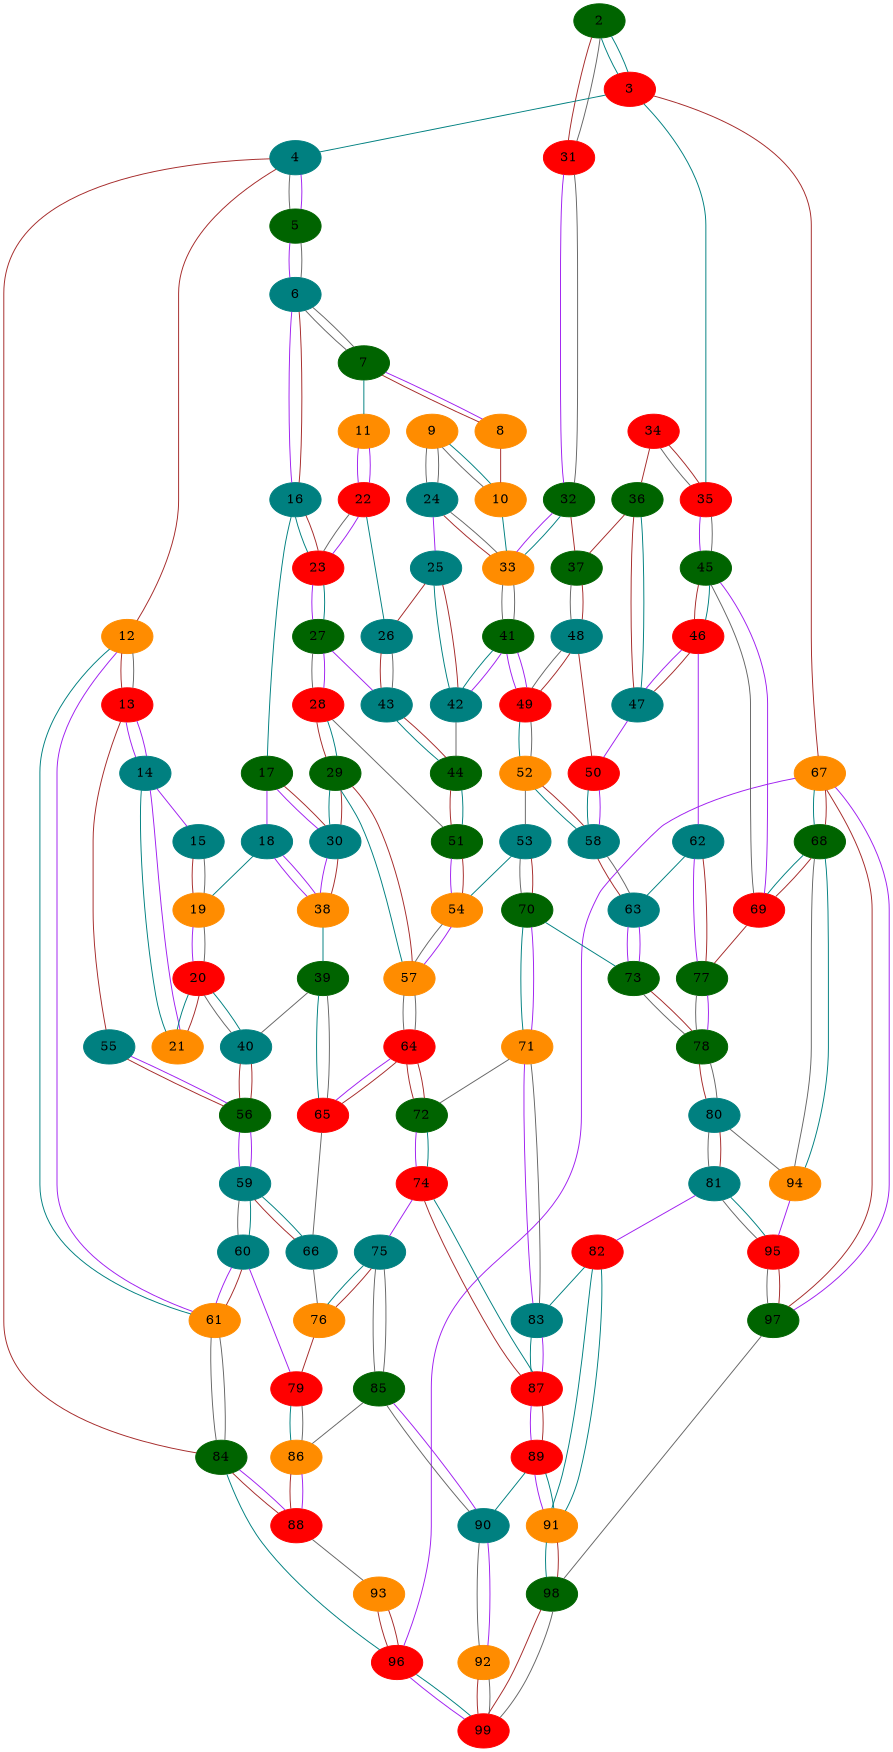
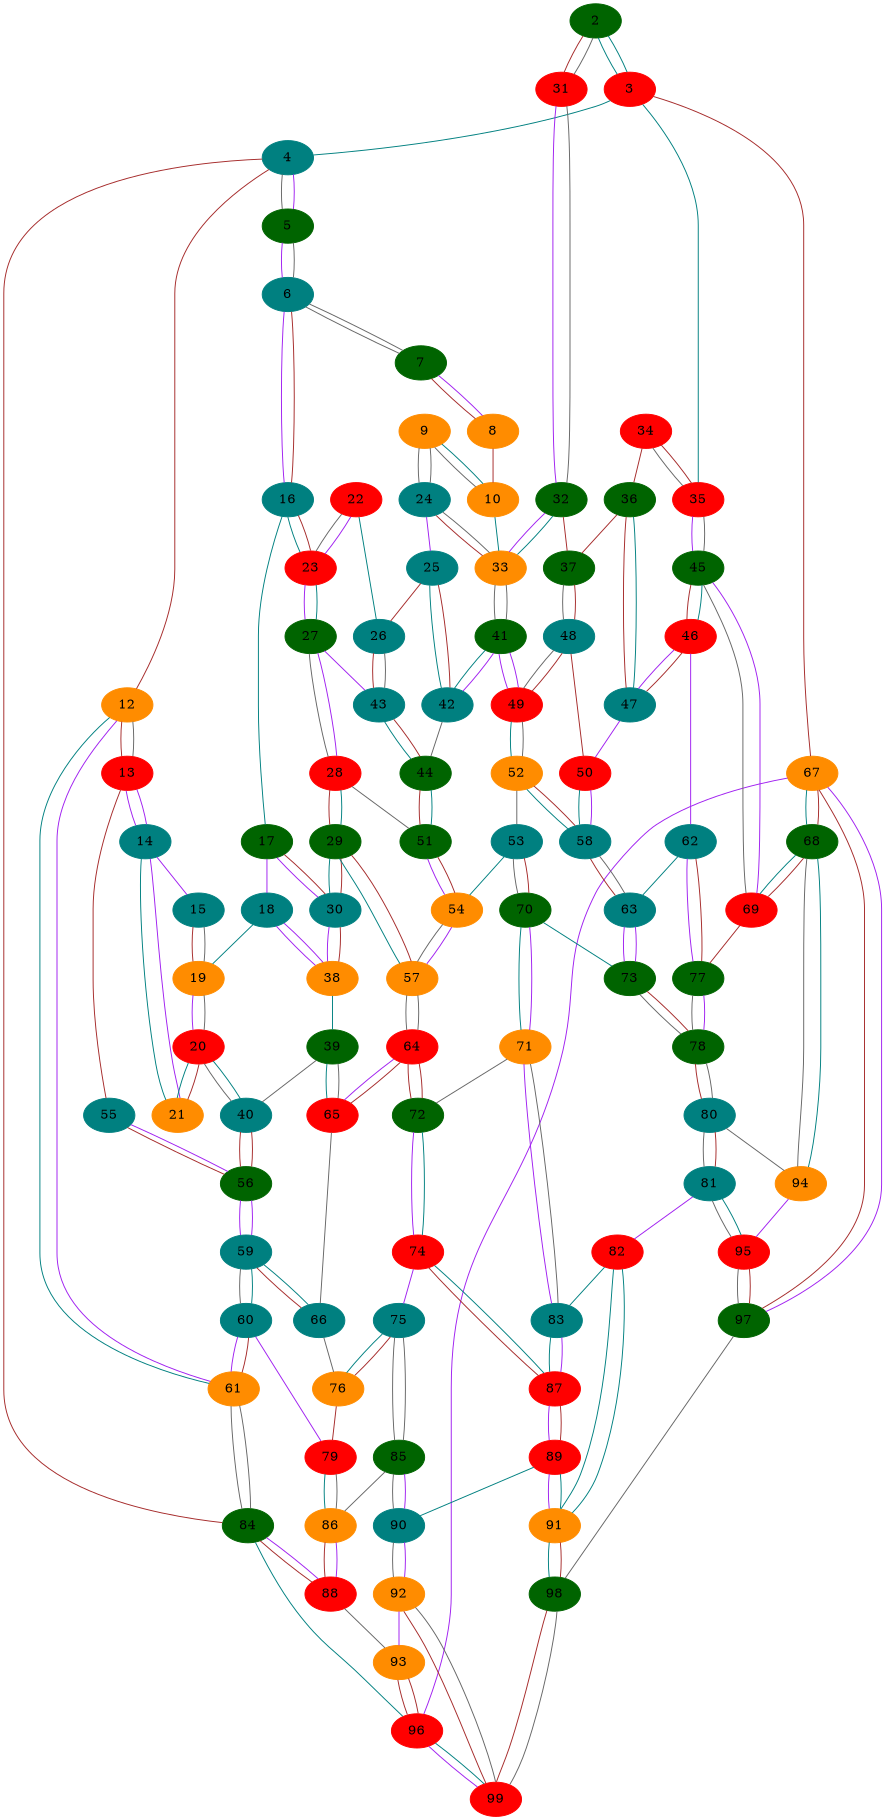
(364, 431) -> none
none -> (399, 1628)
